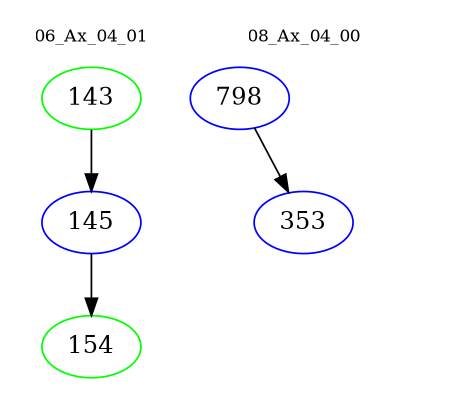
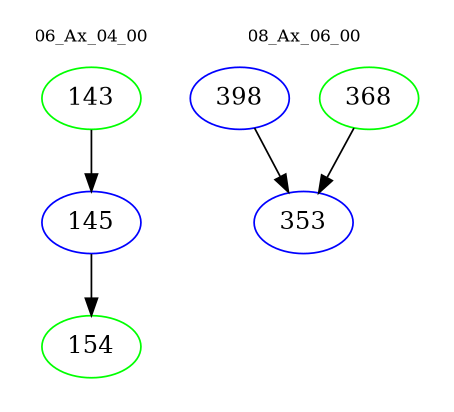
(91, 37) -> (91, 37)
(304, 37) -> (304, 37)
(240, 98) -> (240, 98)
none -> (369, 98)
